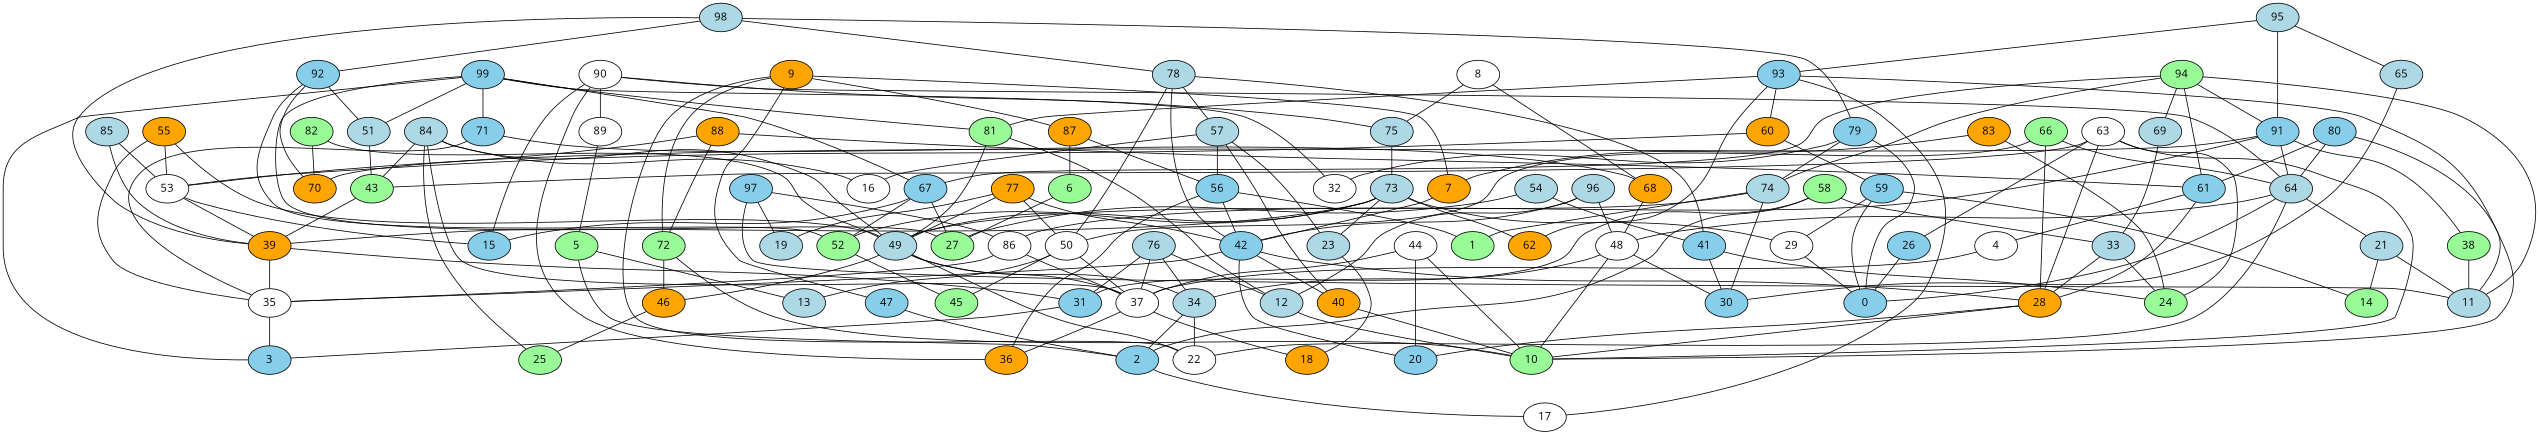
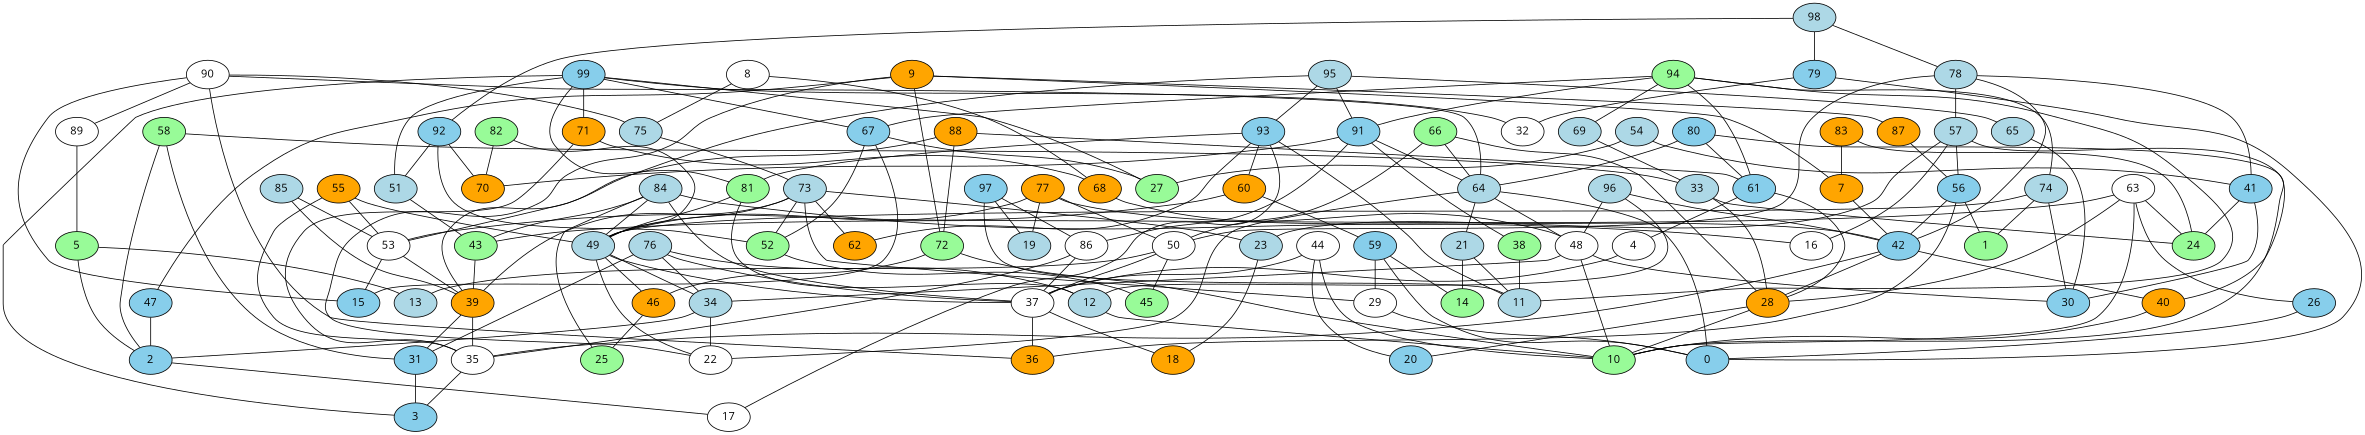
(261, 45) -> (835, 118)
(483, 132) -> (584, 132)
(1811, 160) -> none
(1070, 189) -> none
(1294, 332) -> none
